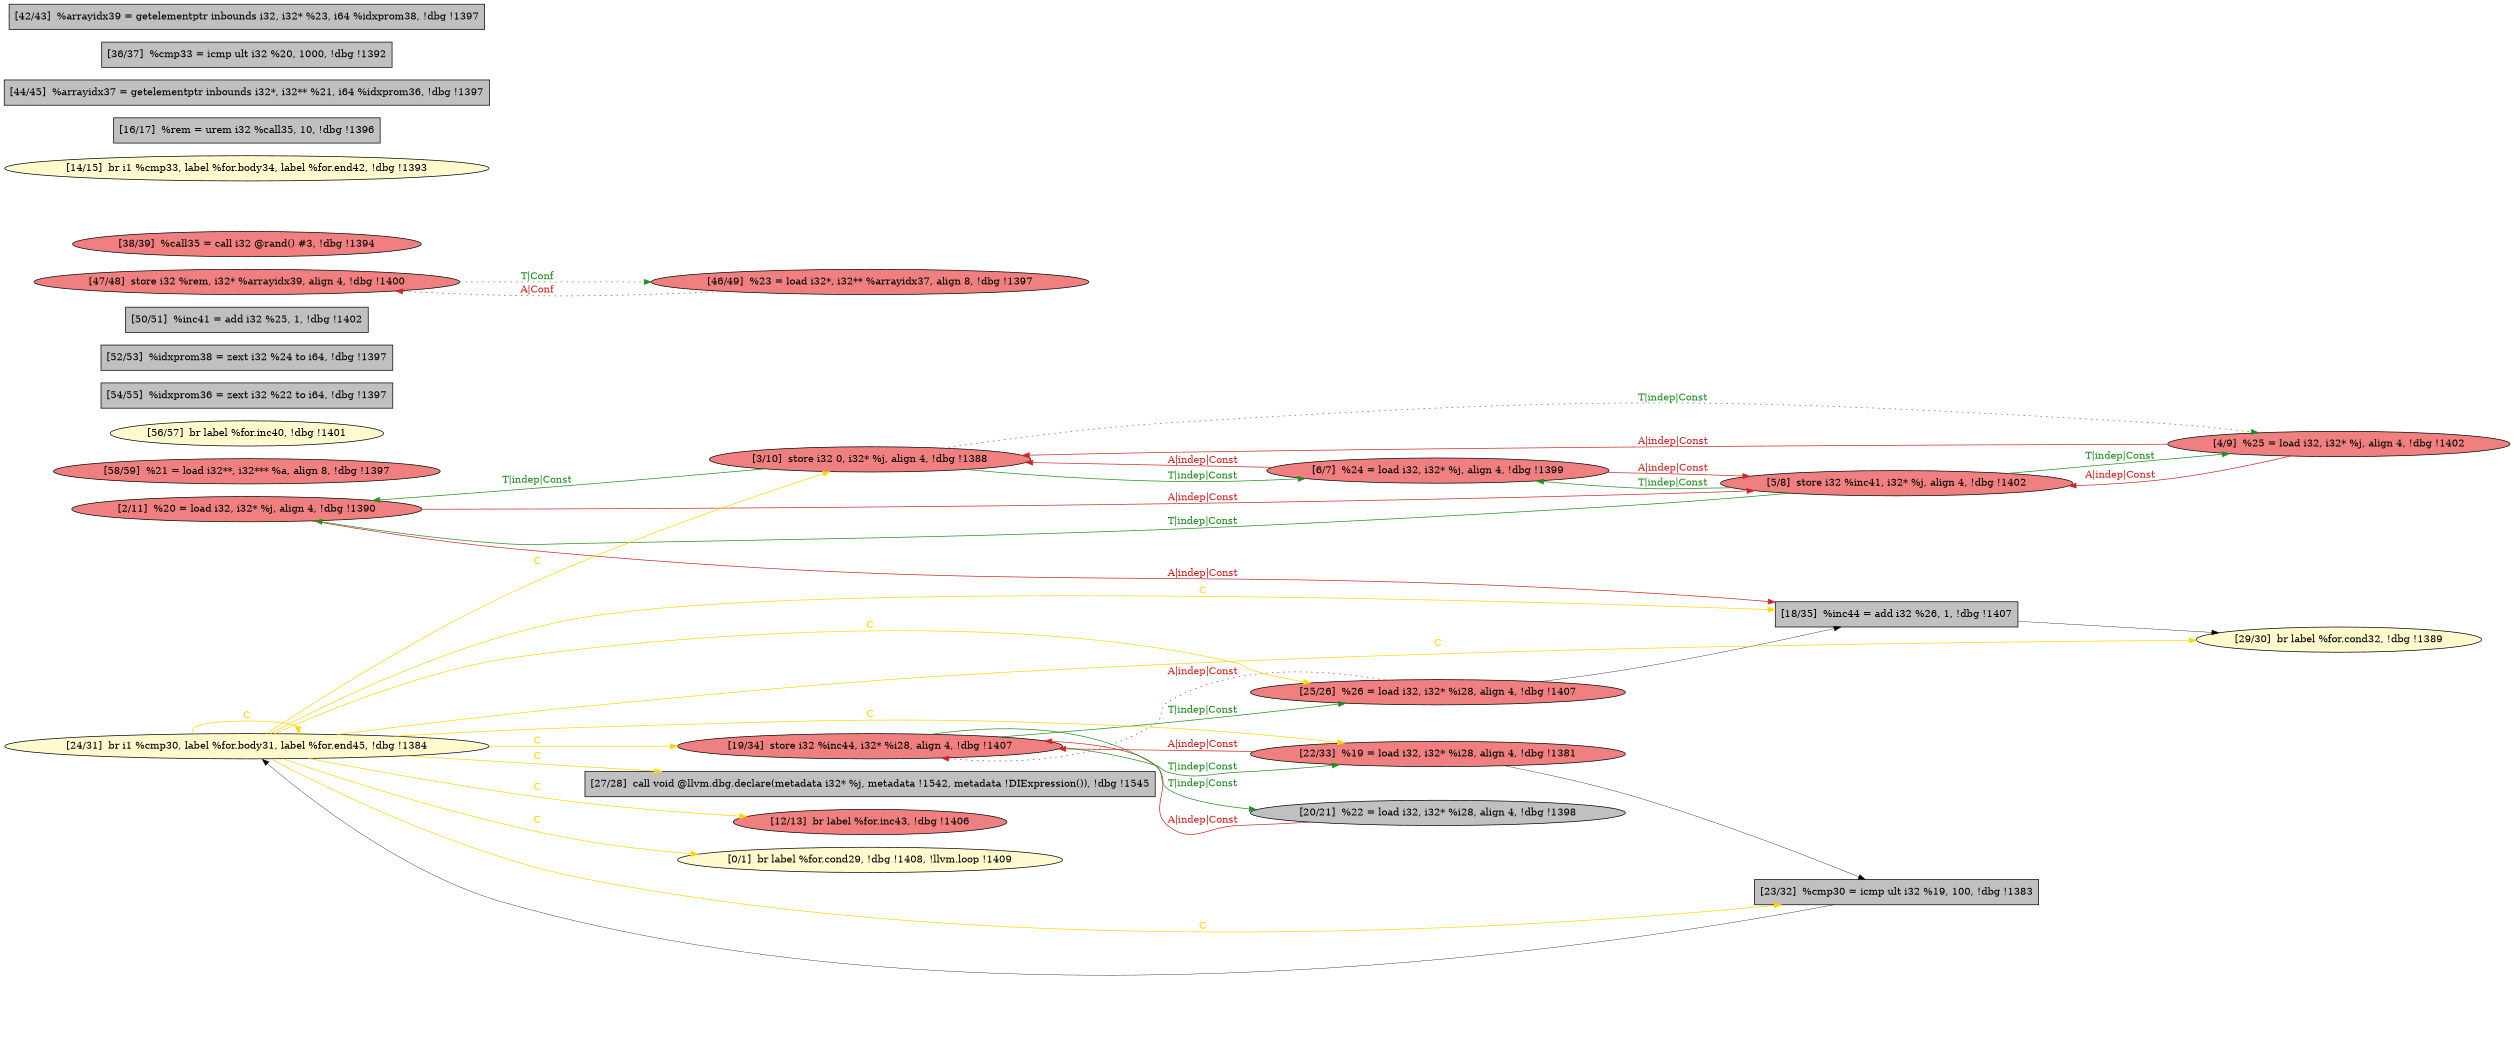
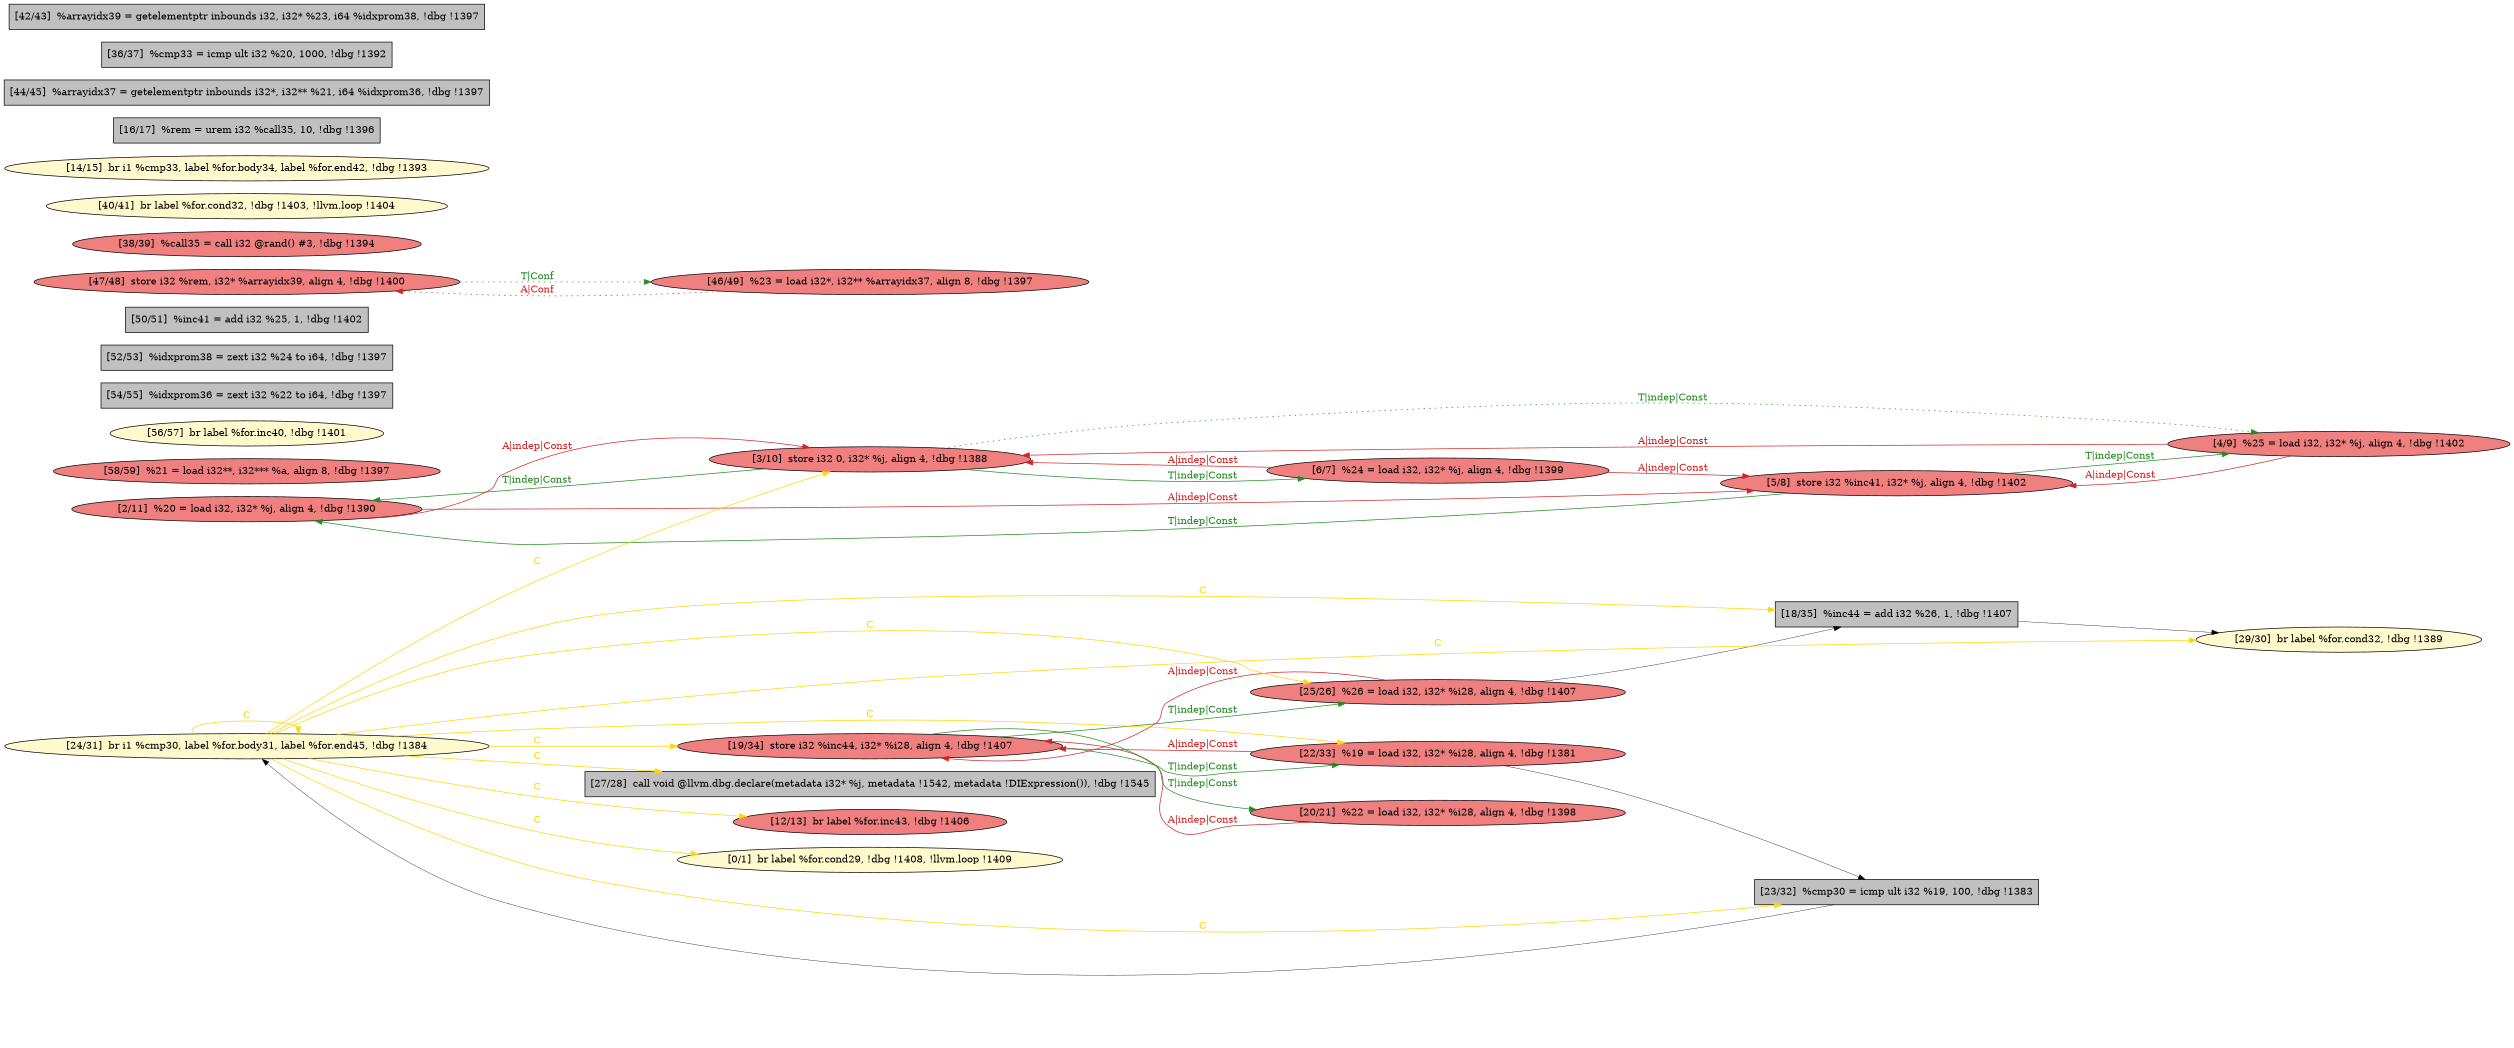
none -> (247, 206)
(1638, 488) -> none
(1039, 577) -> (577, 449)
(1163, 708) -> (1163, 708)
(1438, 813) -> (1438, 813)
